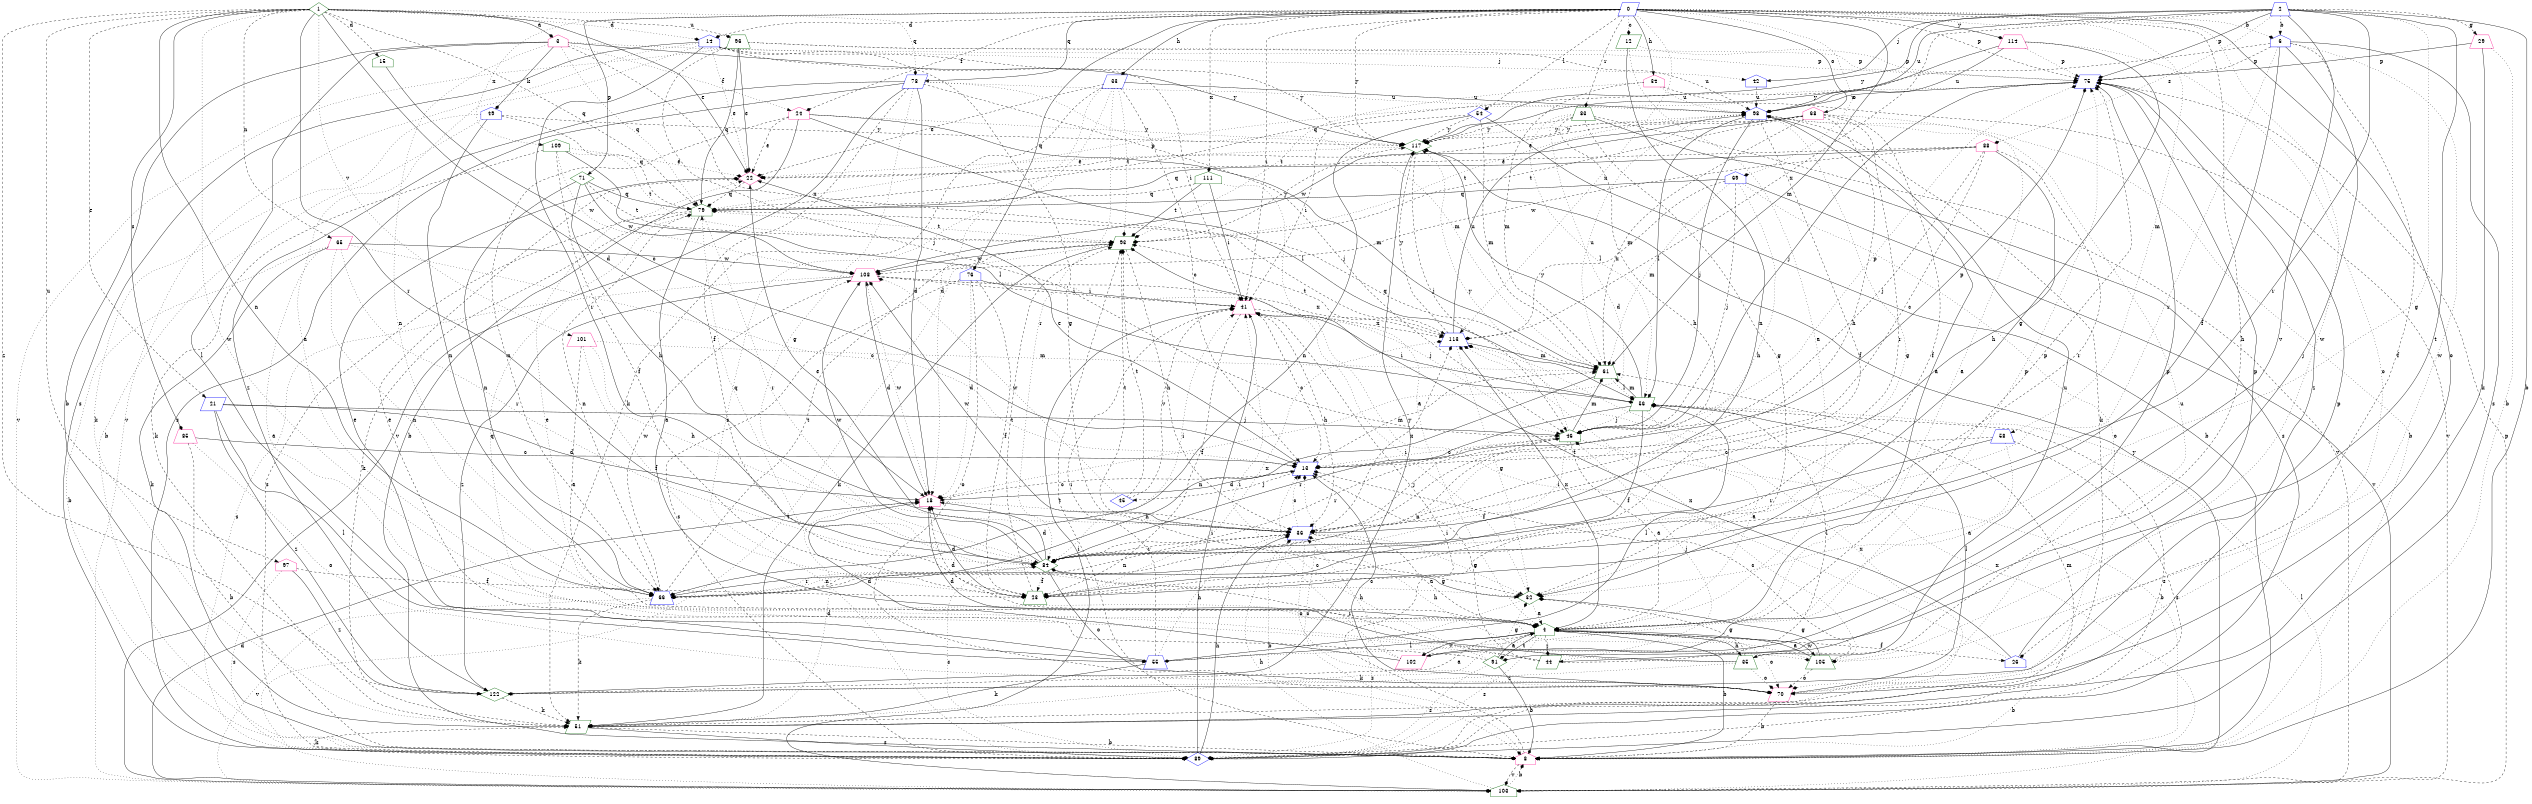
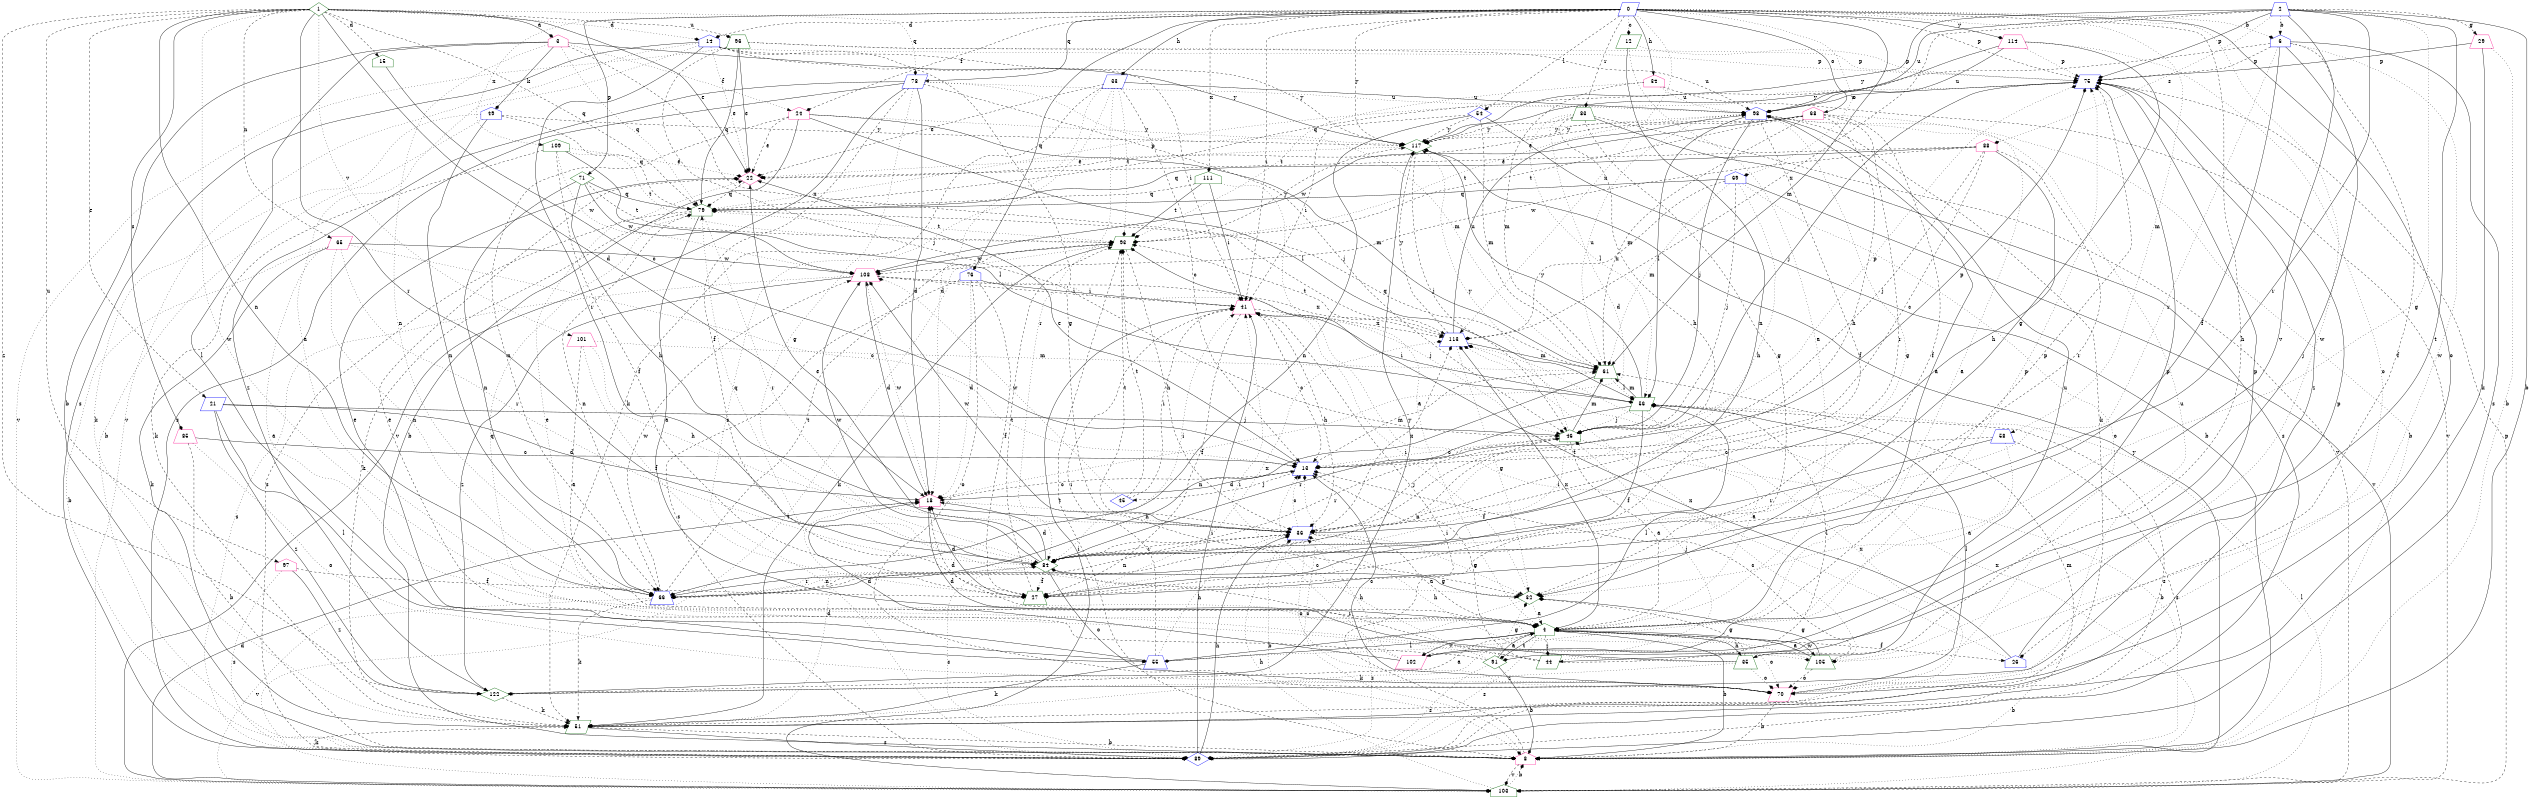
(1756, 82) -> none
(1164, 404) -> (1164, 404)
(1035, 598) -> (1035, 598)
